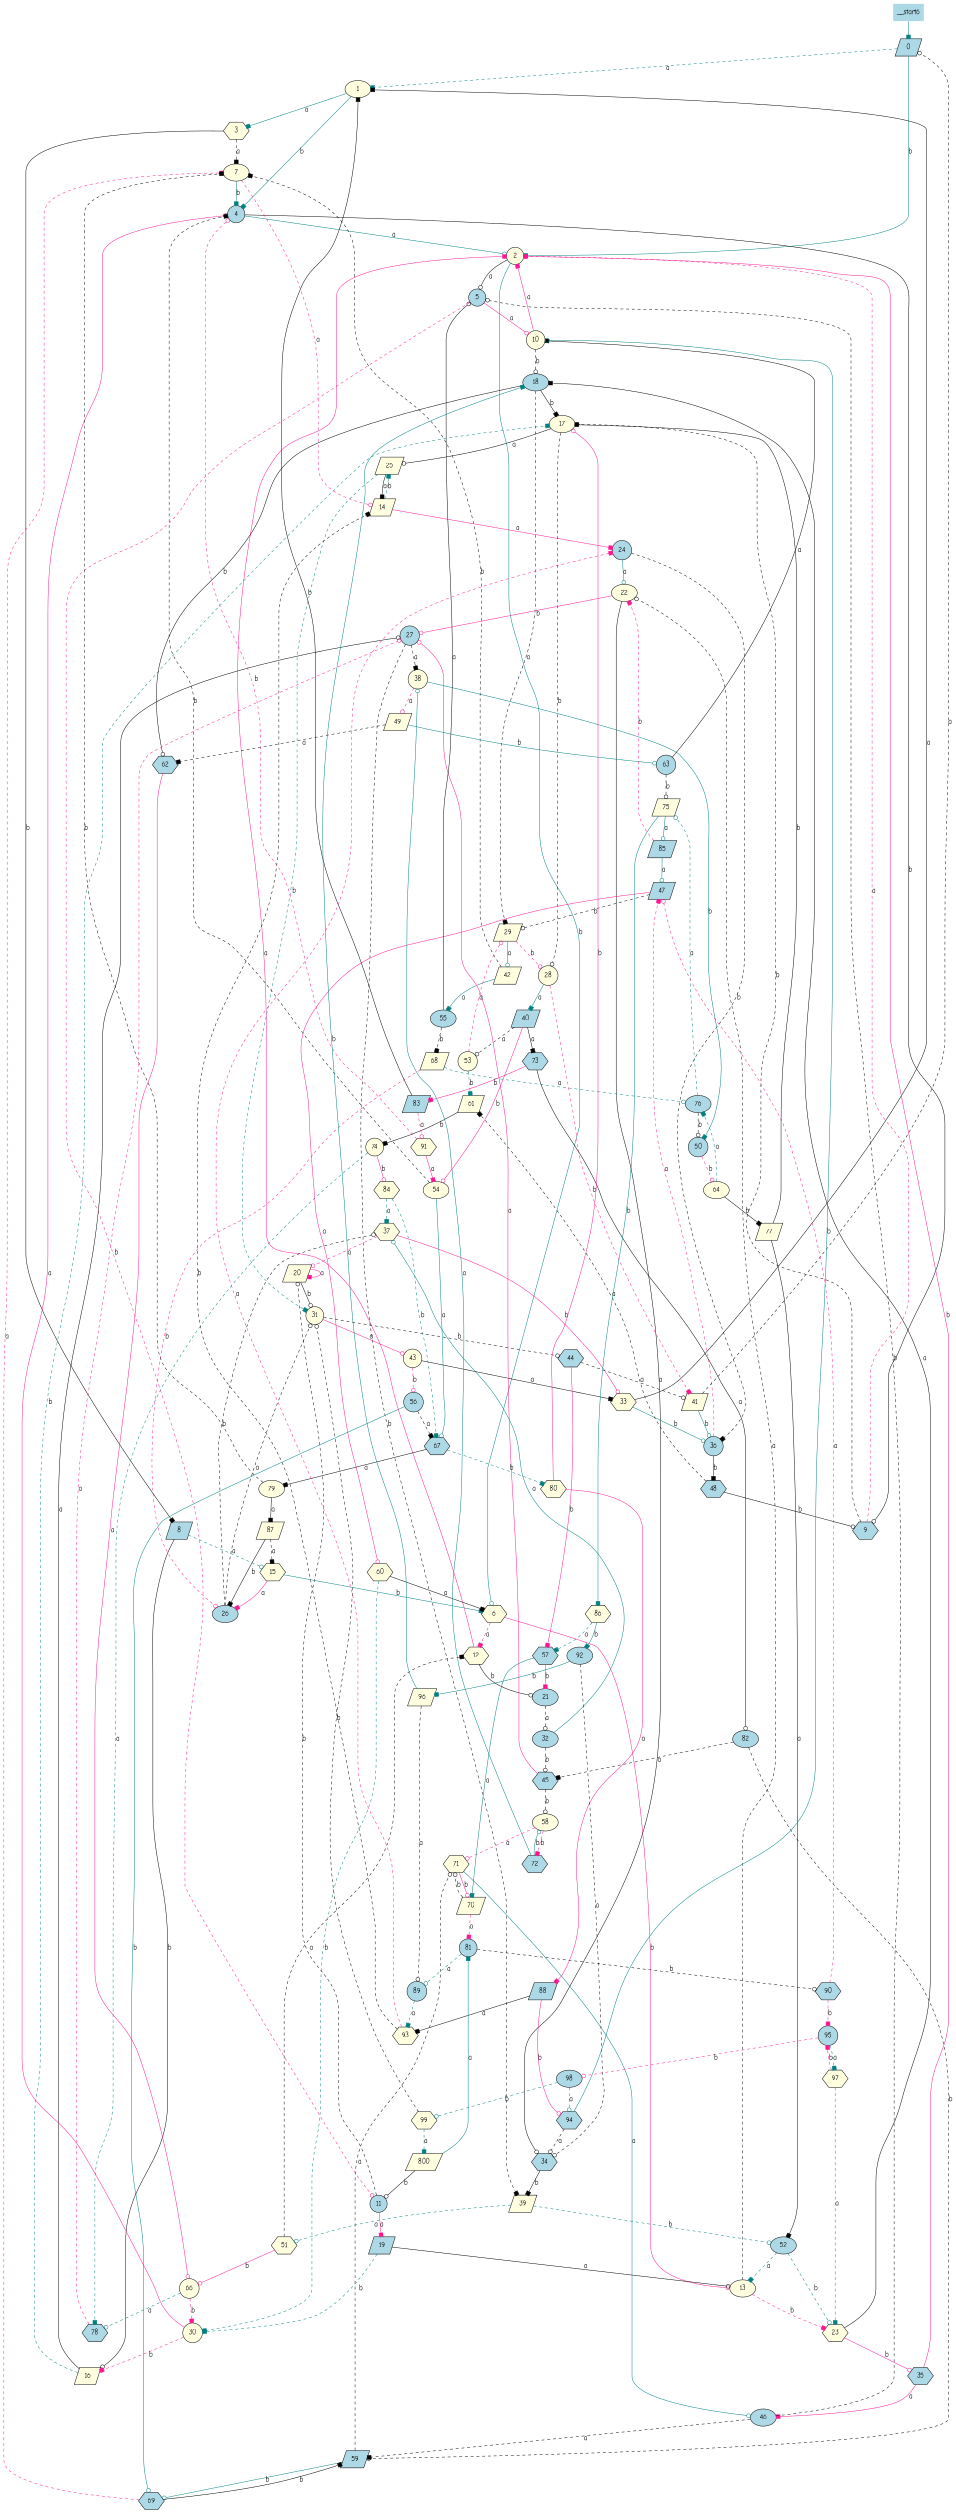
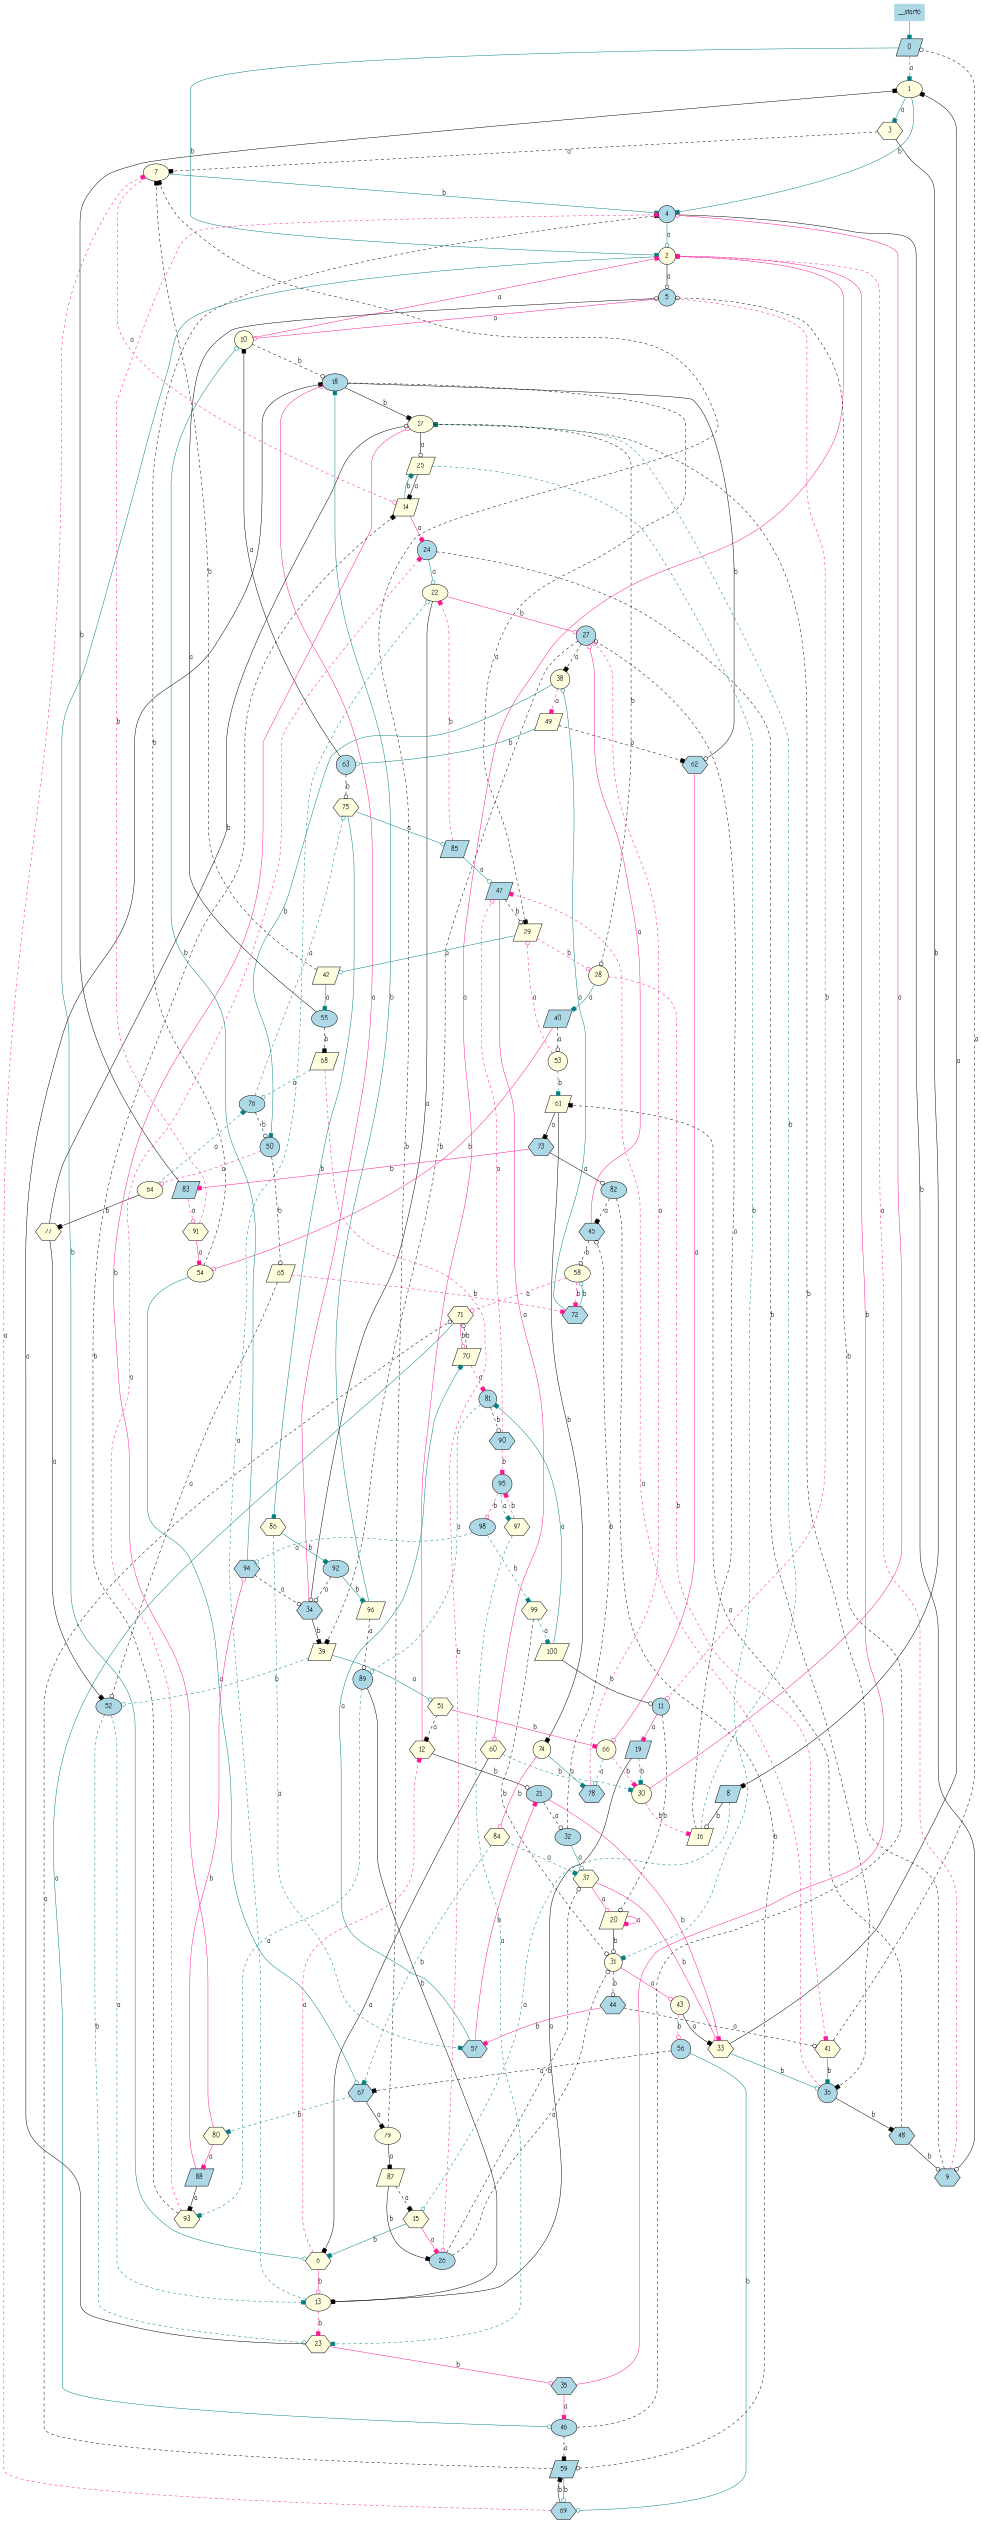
(387, 489) -> (405, 488)
(255, 696) -> (116, 501)
(409, 699) -> (555, 699)
(666, 807) -> (346, 807)
none -> (372, 979)
(530, 1038) -> (550, 1123)
(711, 1169) -> (223, 1169)
(769, 1232) -> (48, 1232)
(344, 1251) -> (599, 1898)
none -> (281, 1273)
(695, 1402) -> (828, 2049)
(65, 1404) -> (734, 1211)
(703, 1422) -> (828, 2068)
(768, 1423) -> (236, 1441)
(116, 1694) -> (565, 1770)
none -> (661, 1898)
none -> (449, 2058)
(498, 2099) -> (507, 1566)
(424, 2162) -> (552, 1652)
(403, 2216) -> (382, 1673)
(238, 2266) -> (521, 1728)
